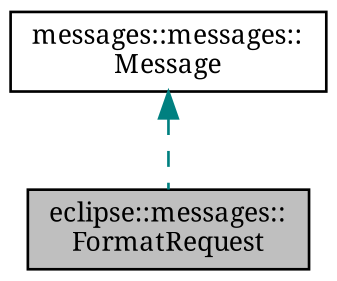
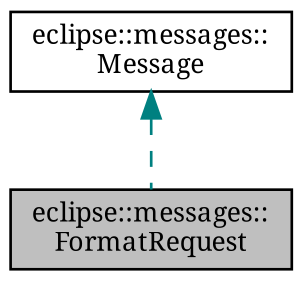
(168, 52) -> (151, 52)
